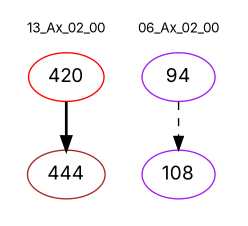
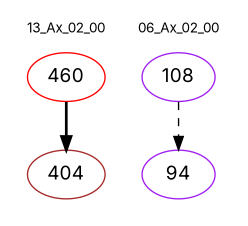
(66, 77) -> (66, 77)
(179, 119) -> (179, 119)
(66, 175) -> (66, 175)
